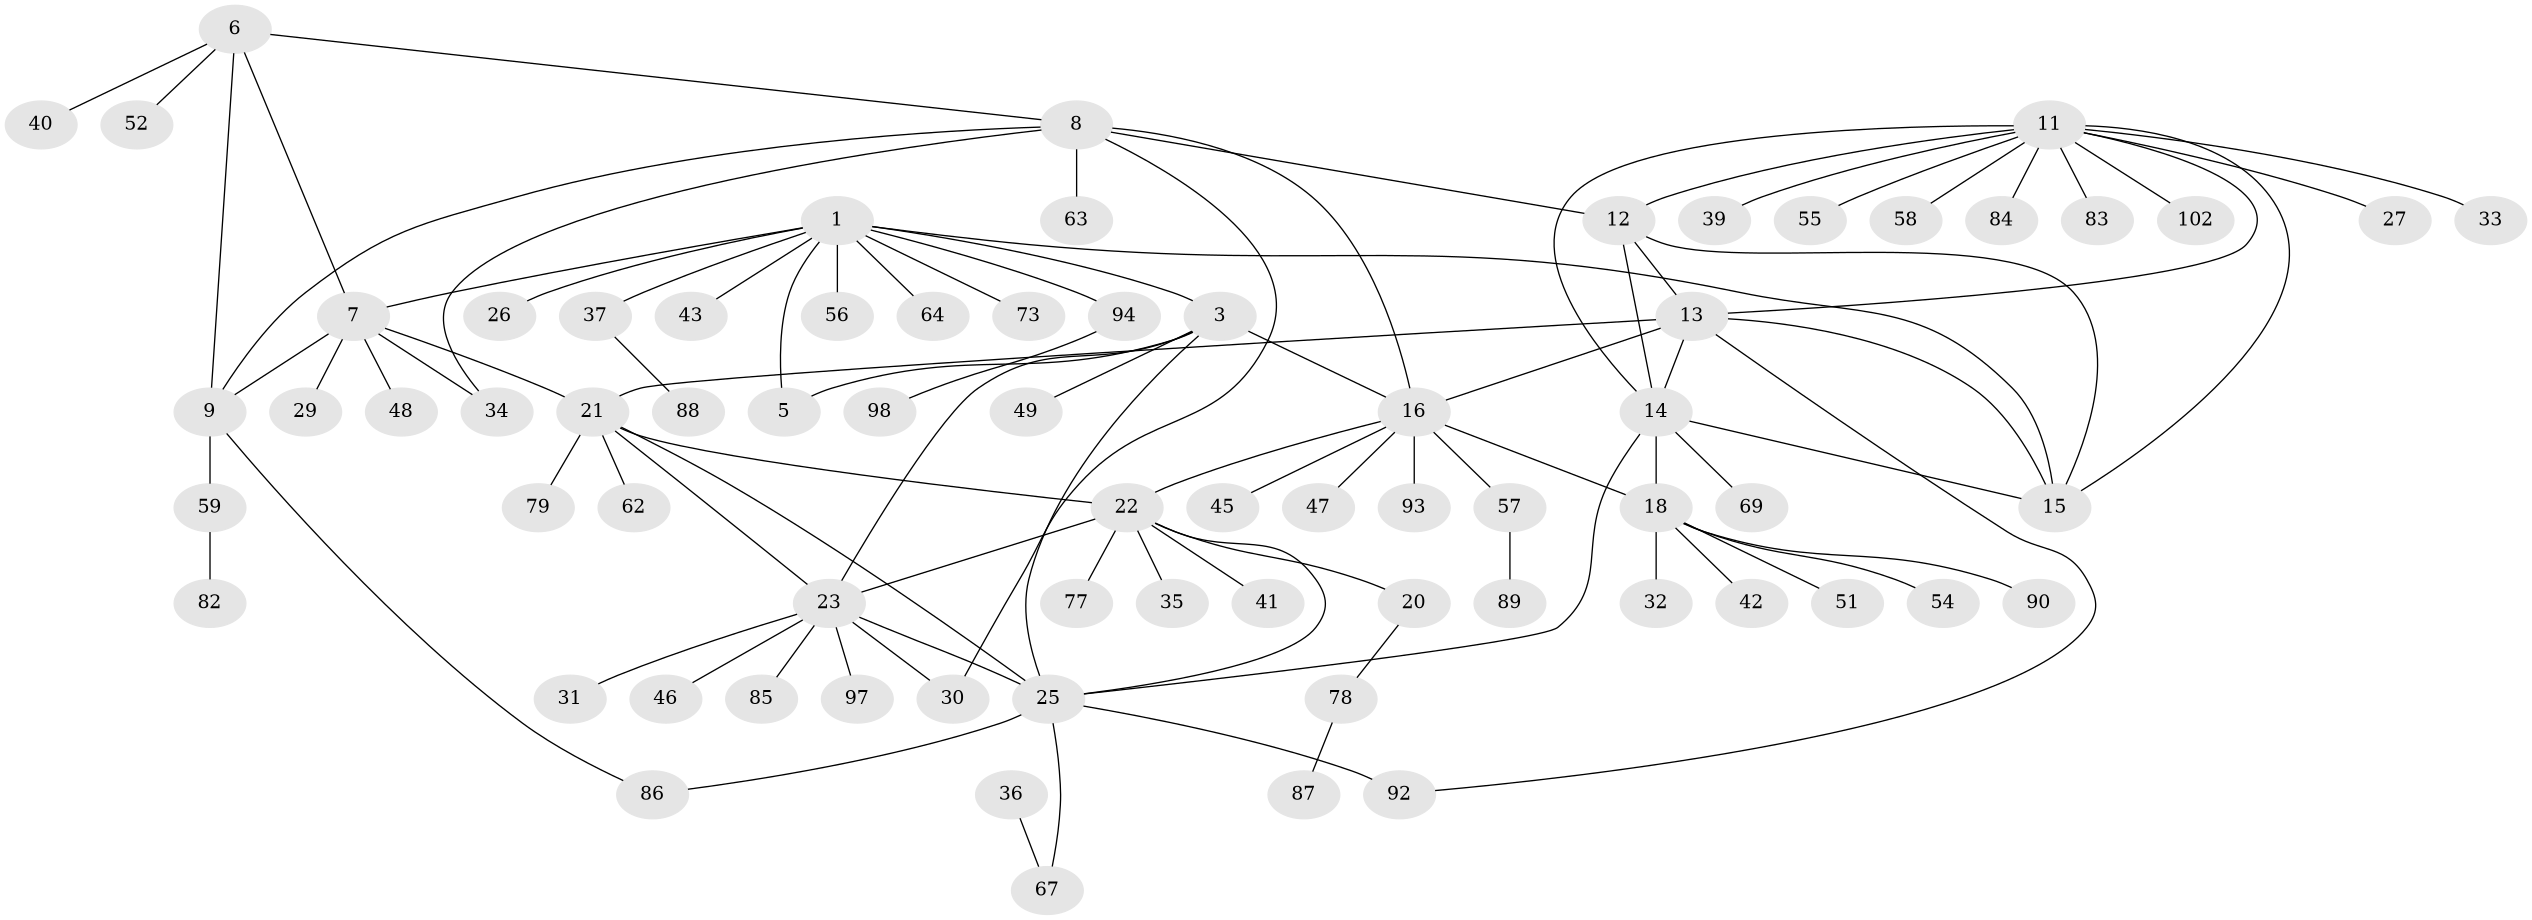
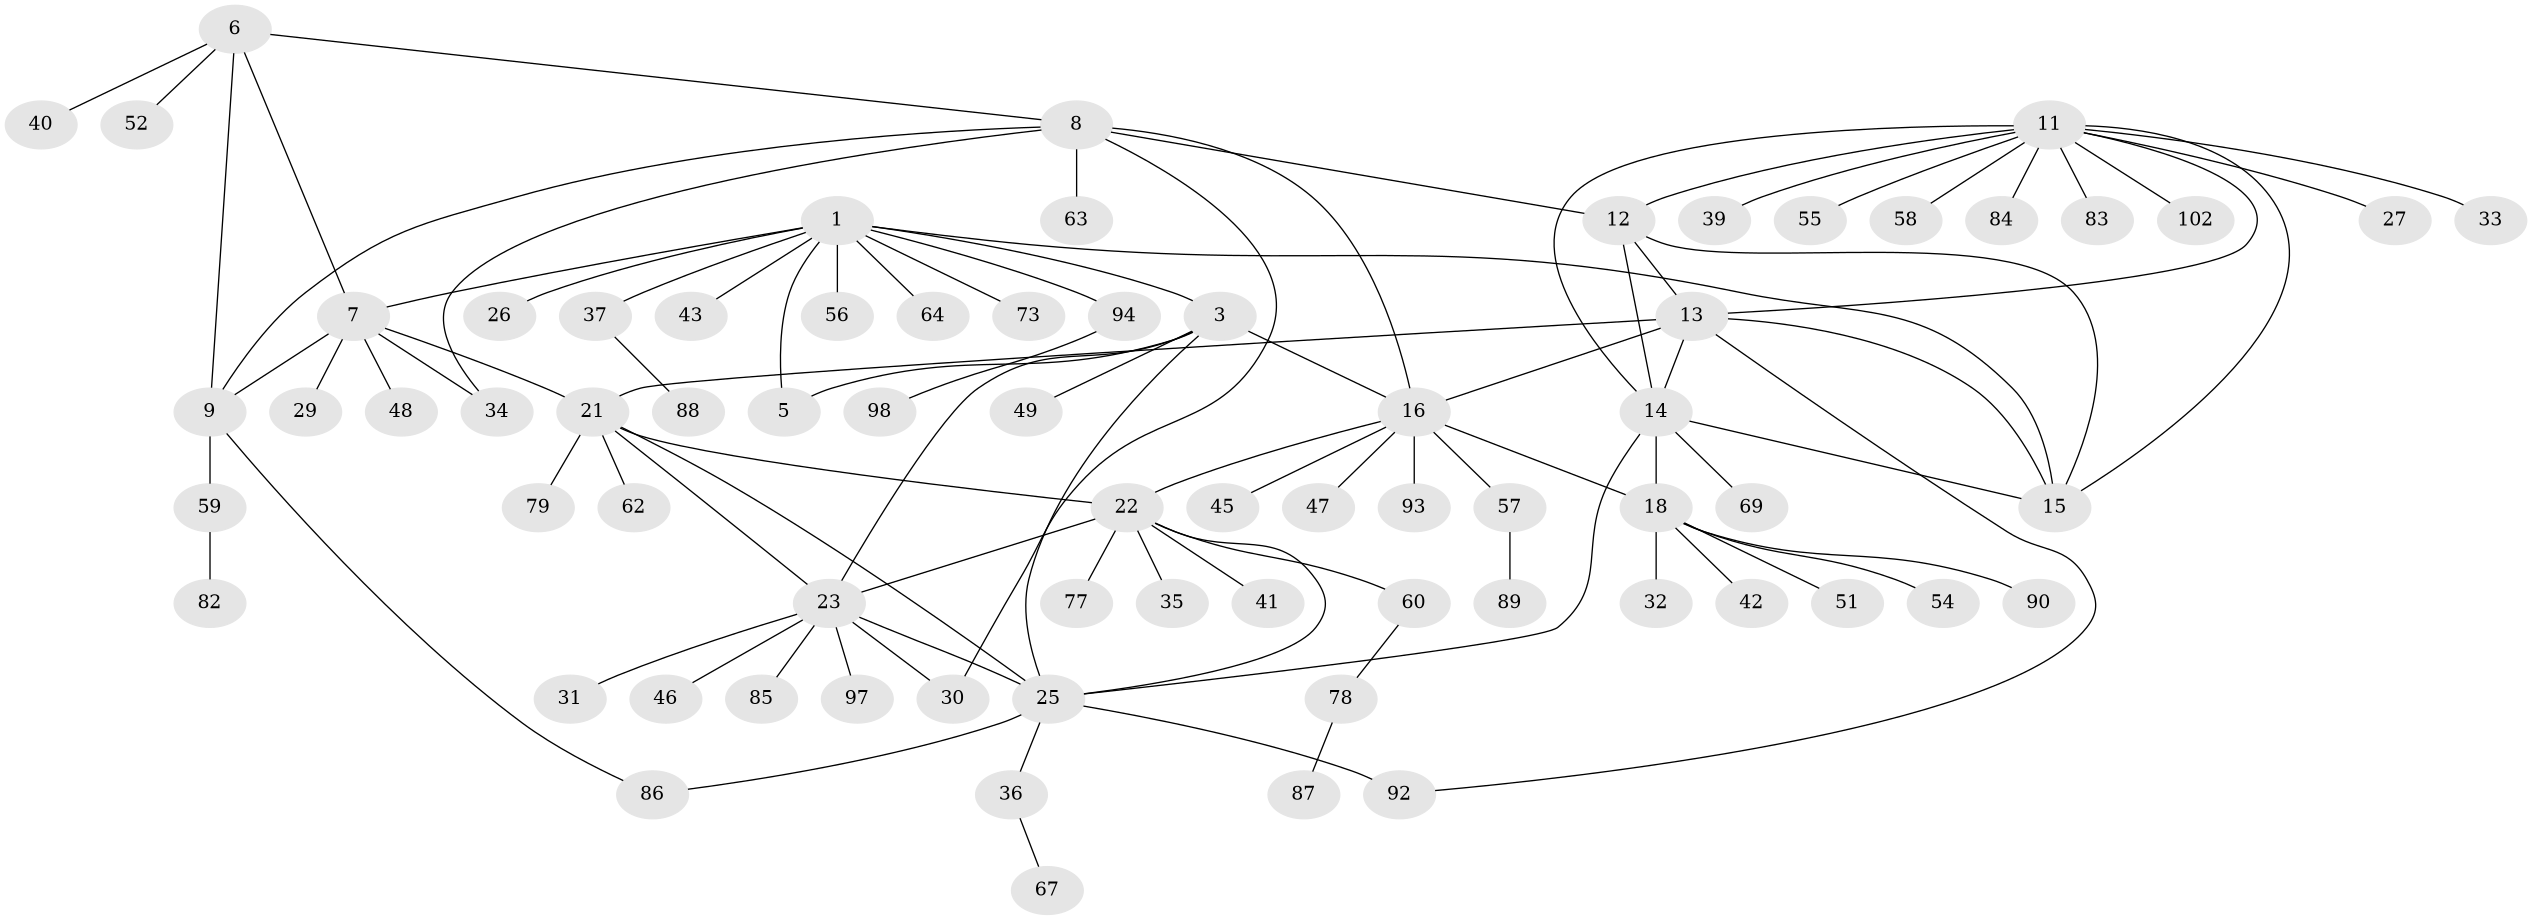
(1414, 603) -> (1414, 603)
(1061, 795) -> (1030, 747)
